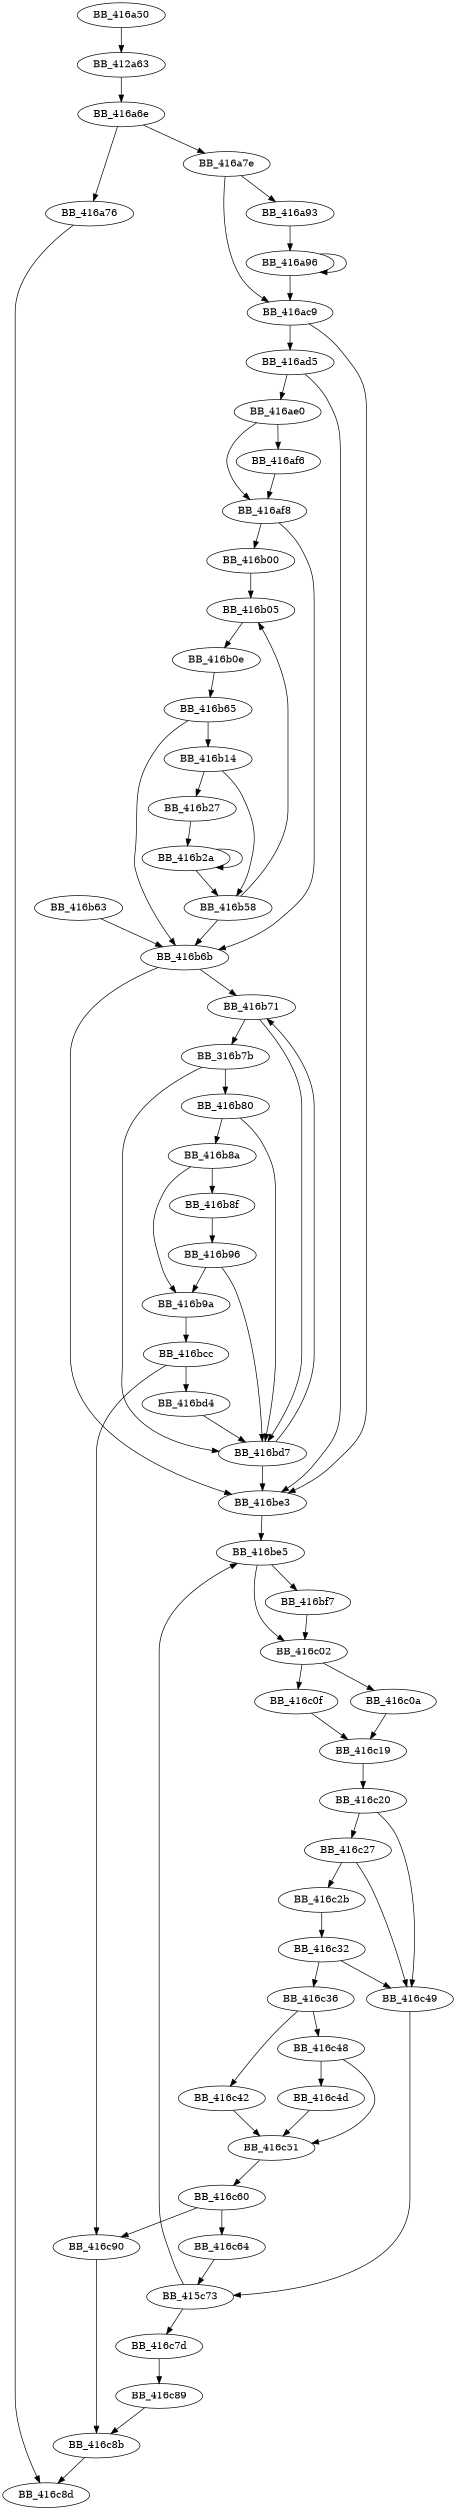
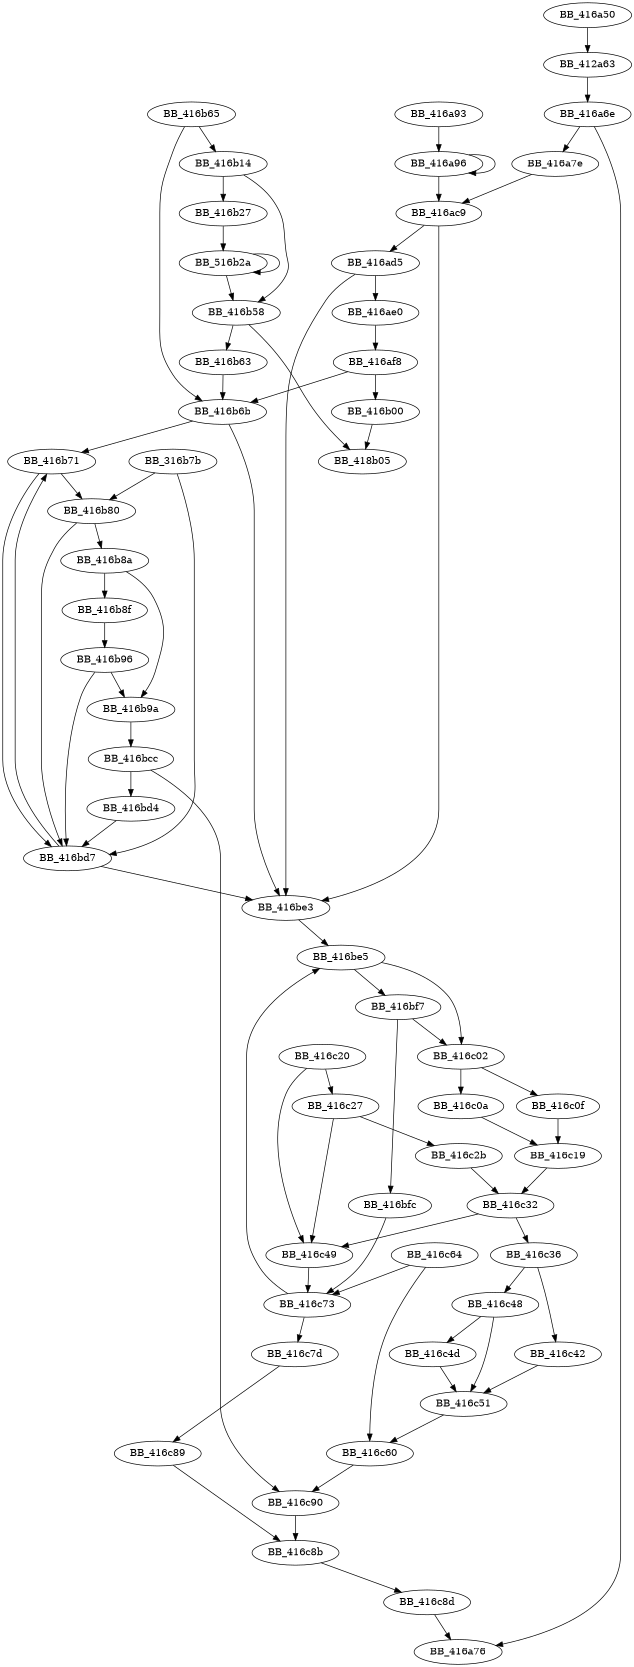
(256, 187) -> none
(278, 462) -> none
(251, 610) -> (362, 462)
(216, 660) -> none
(186, 858) -> (223, 263)
(209, 930) -> (231, 334)
(240, 1029) -> (69, 483)
none -> (390, 1206)
(15, 1342) -> (441, 1624)
(363, 1773) -> (537, 1178)
(222, 2219) -> (382, 1345)
(190, 2297) -> (307, 1305)
